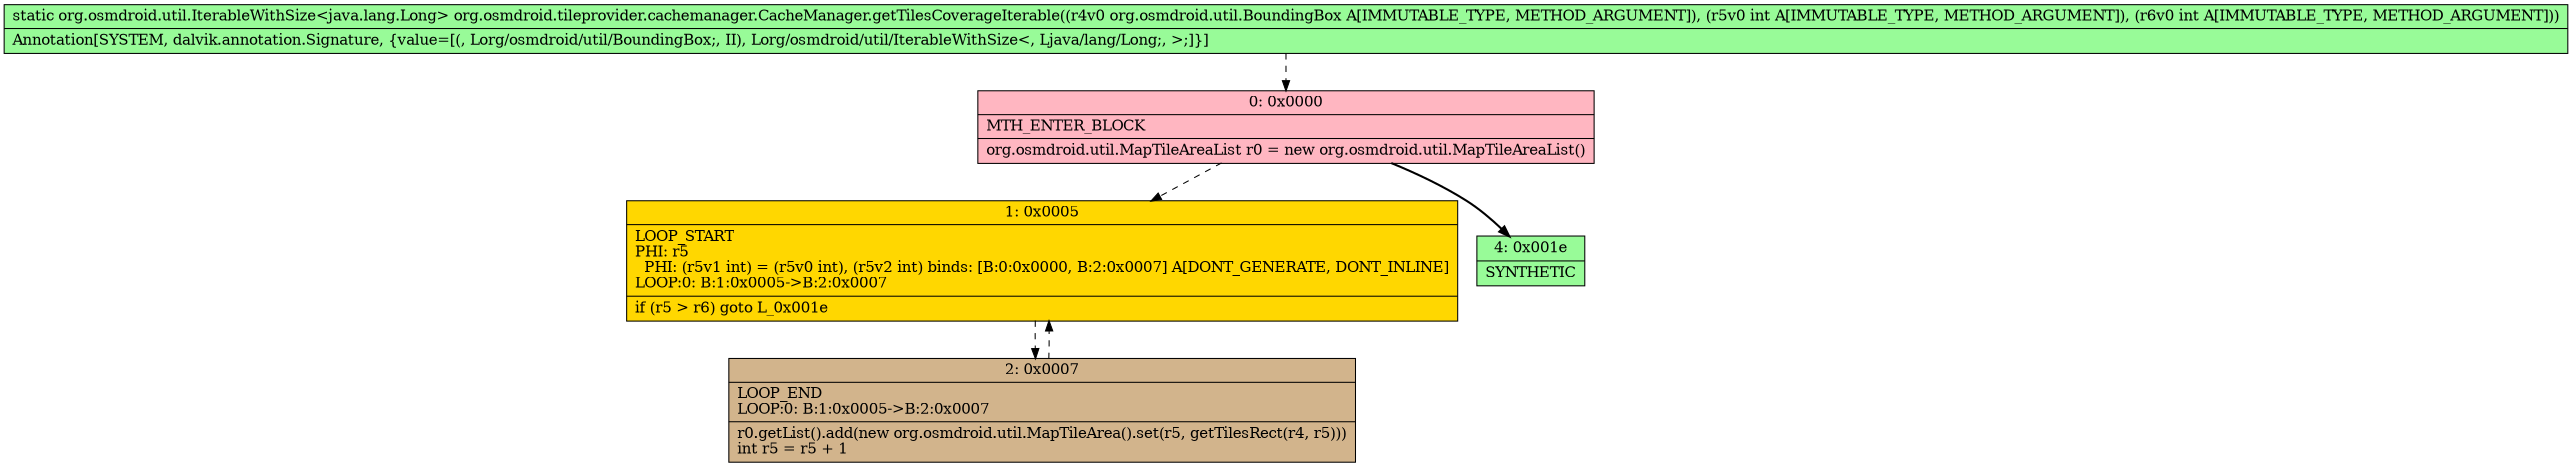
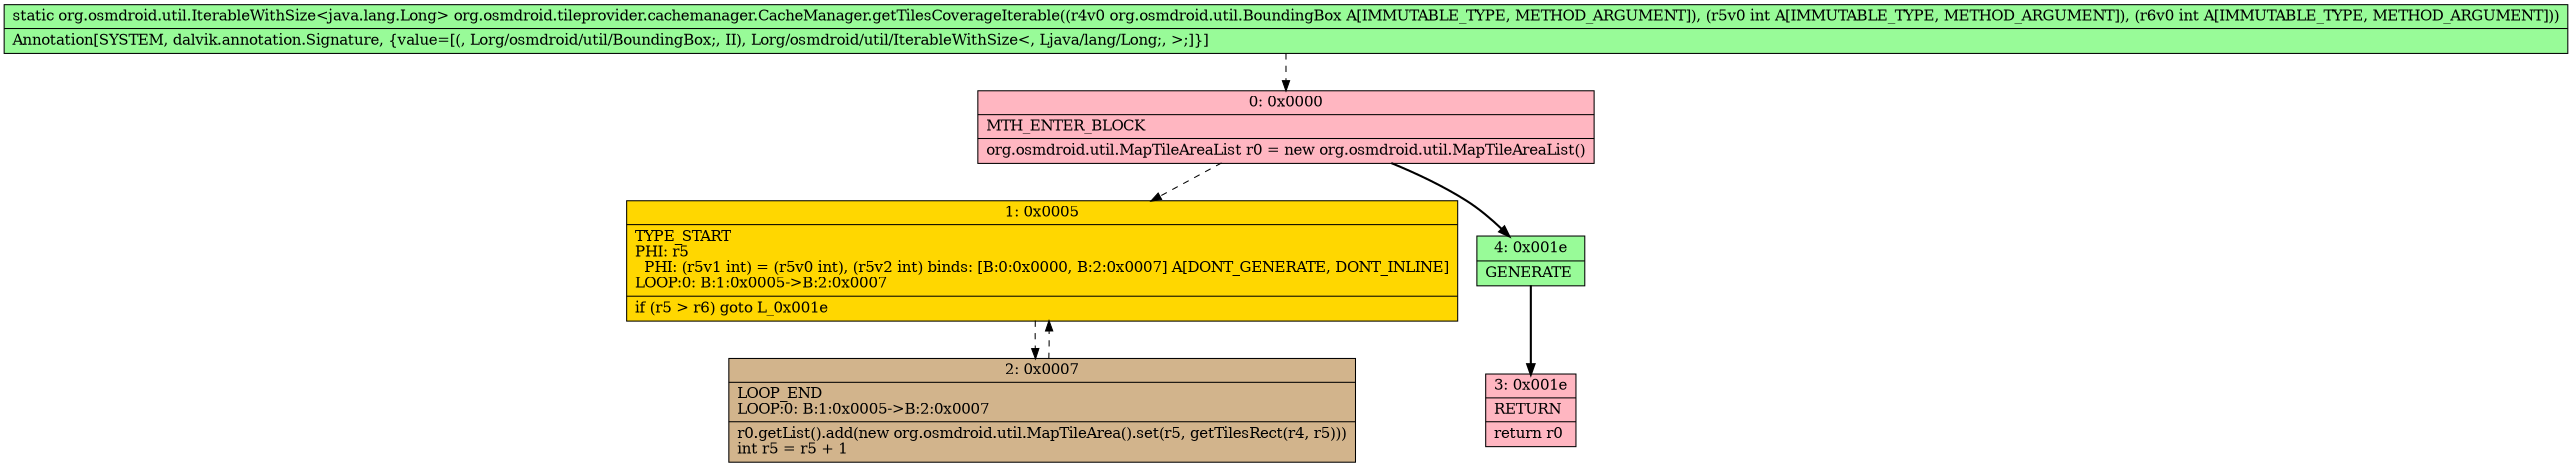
(685, 237) -> (683, 237)
(1531, 273) -> (1529, 273)
none -> (1531, 410)
